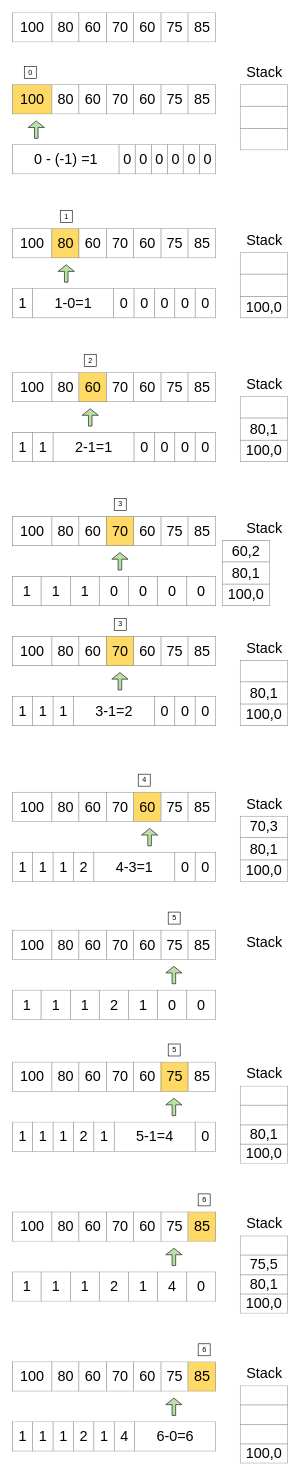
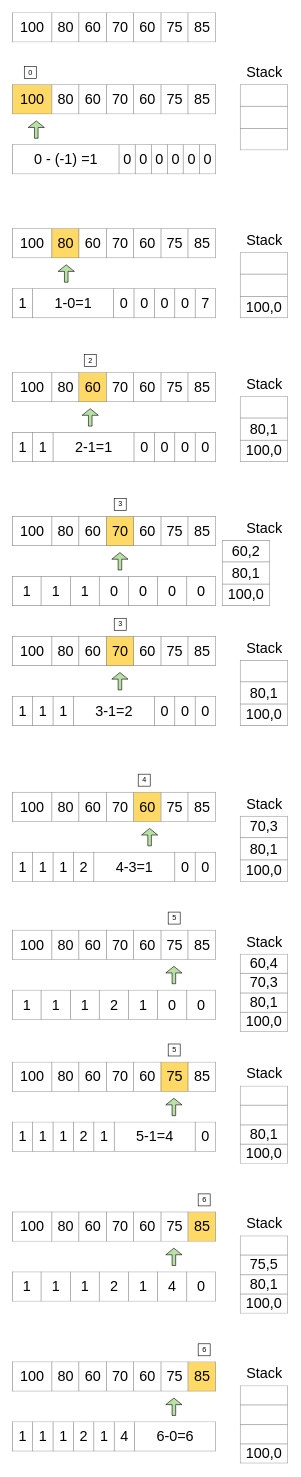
(66, 216) -> none
(114, 297) -> (114, 297)
none -> (264, 993)
